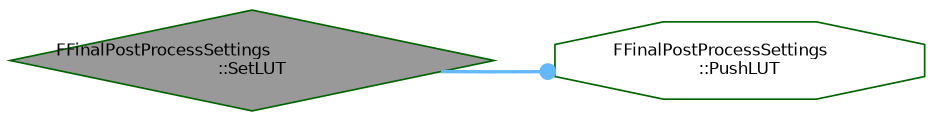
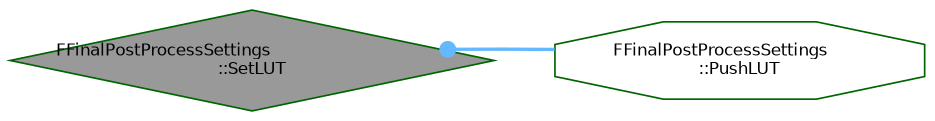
(491, 72) -> (505, 49)
